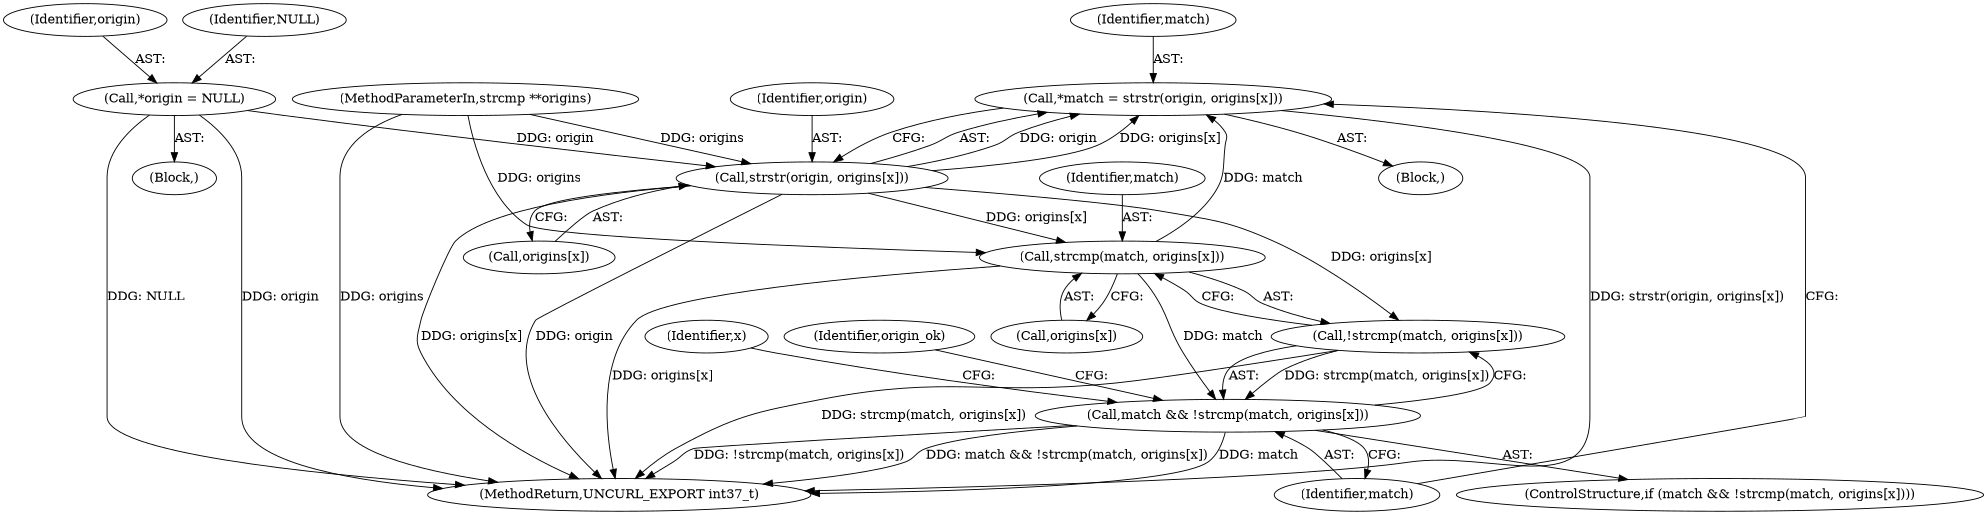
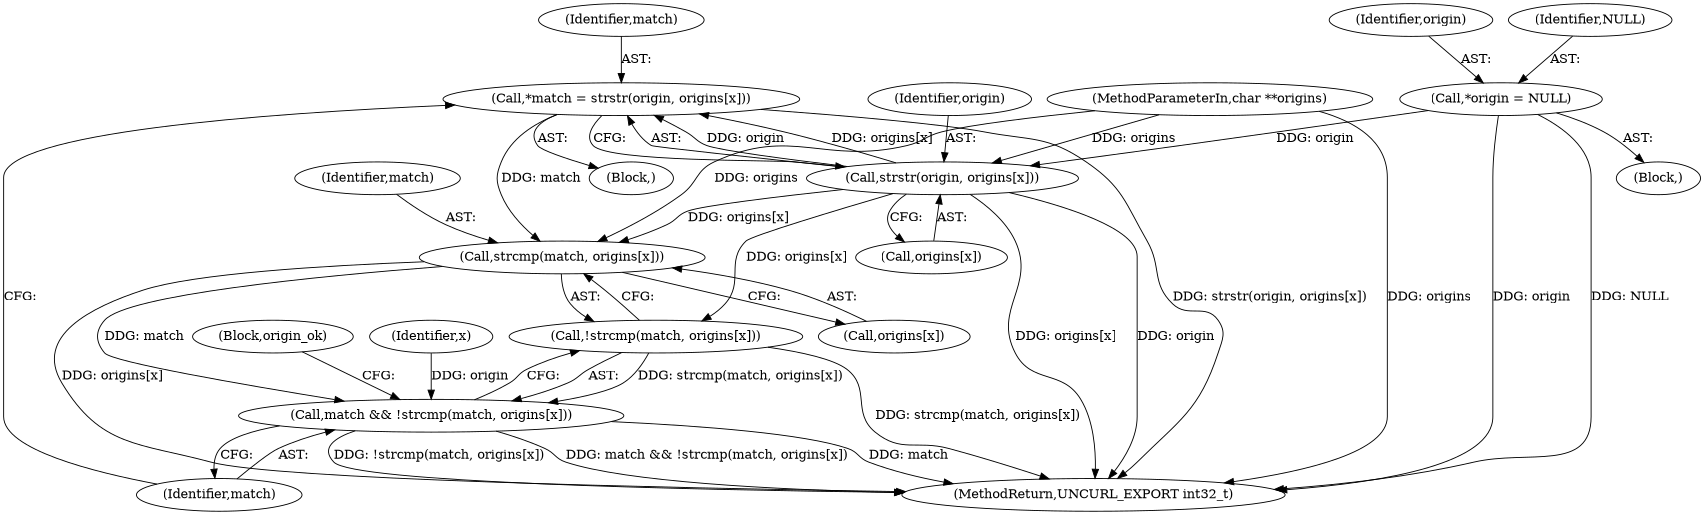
(465, 99) -> (1210, 99)
(1215, 192) -> (499, 167)
(879, 337) -> (273, 337)
(981, 376) -> (470, 376)
(619, 495) -> (1093, 495)
(1720, 495) -> none
